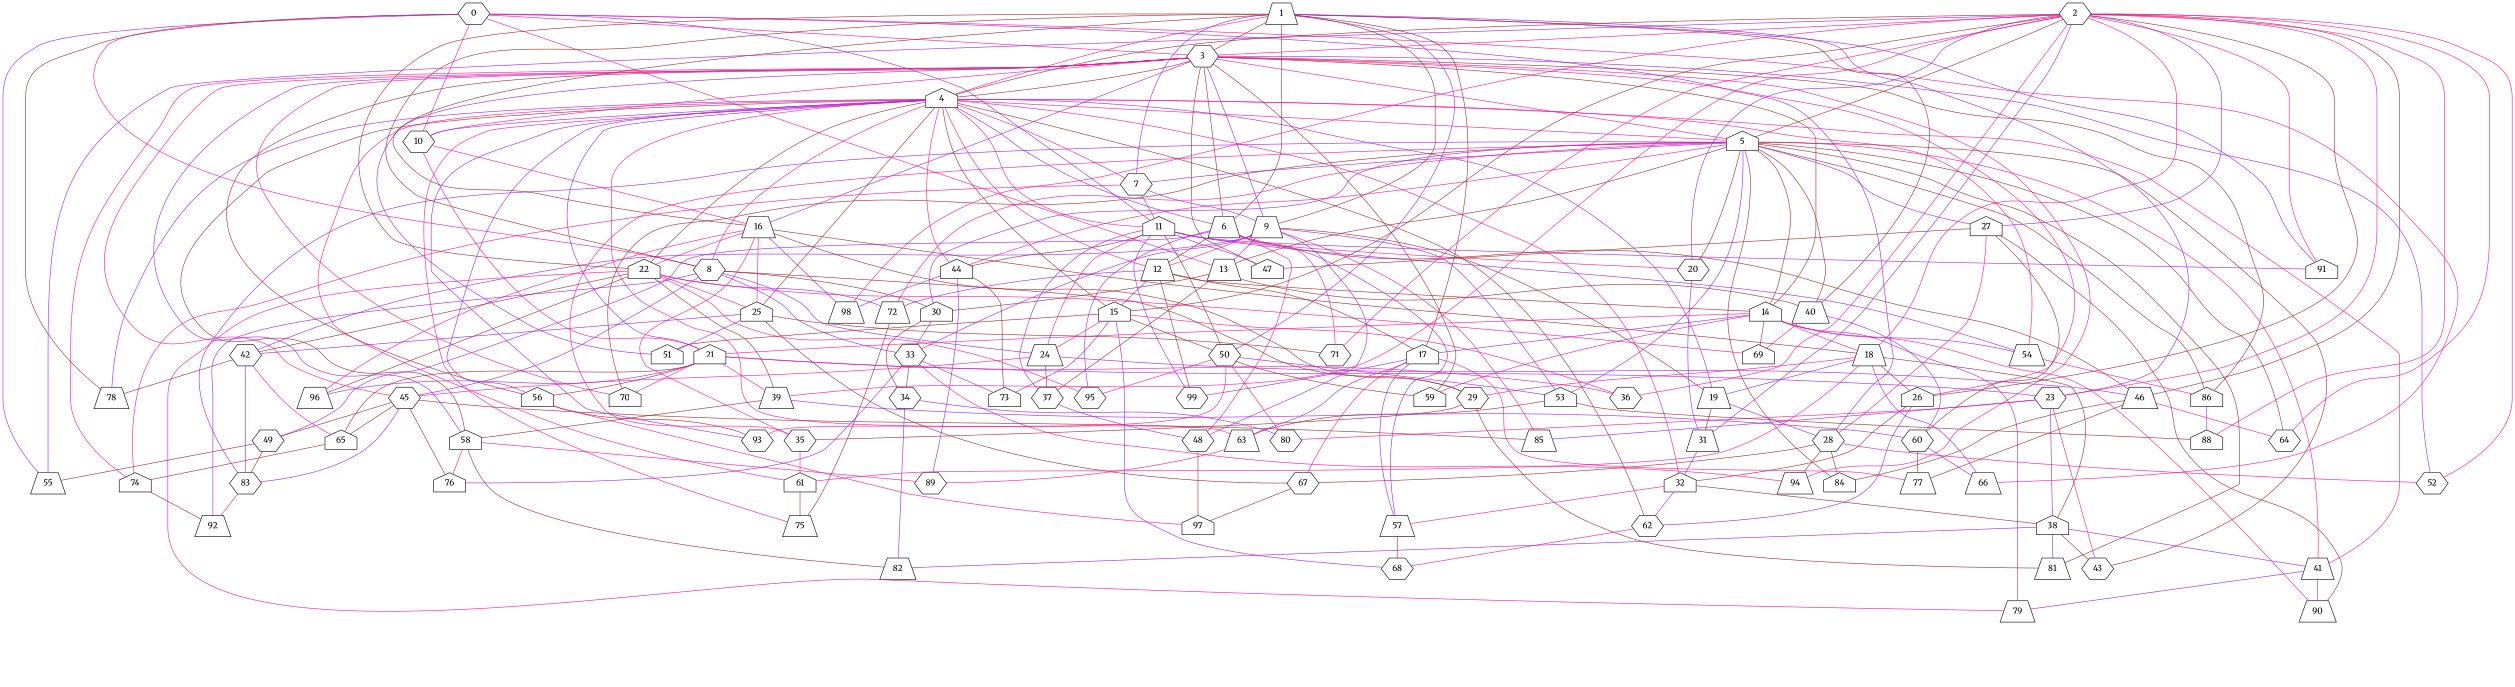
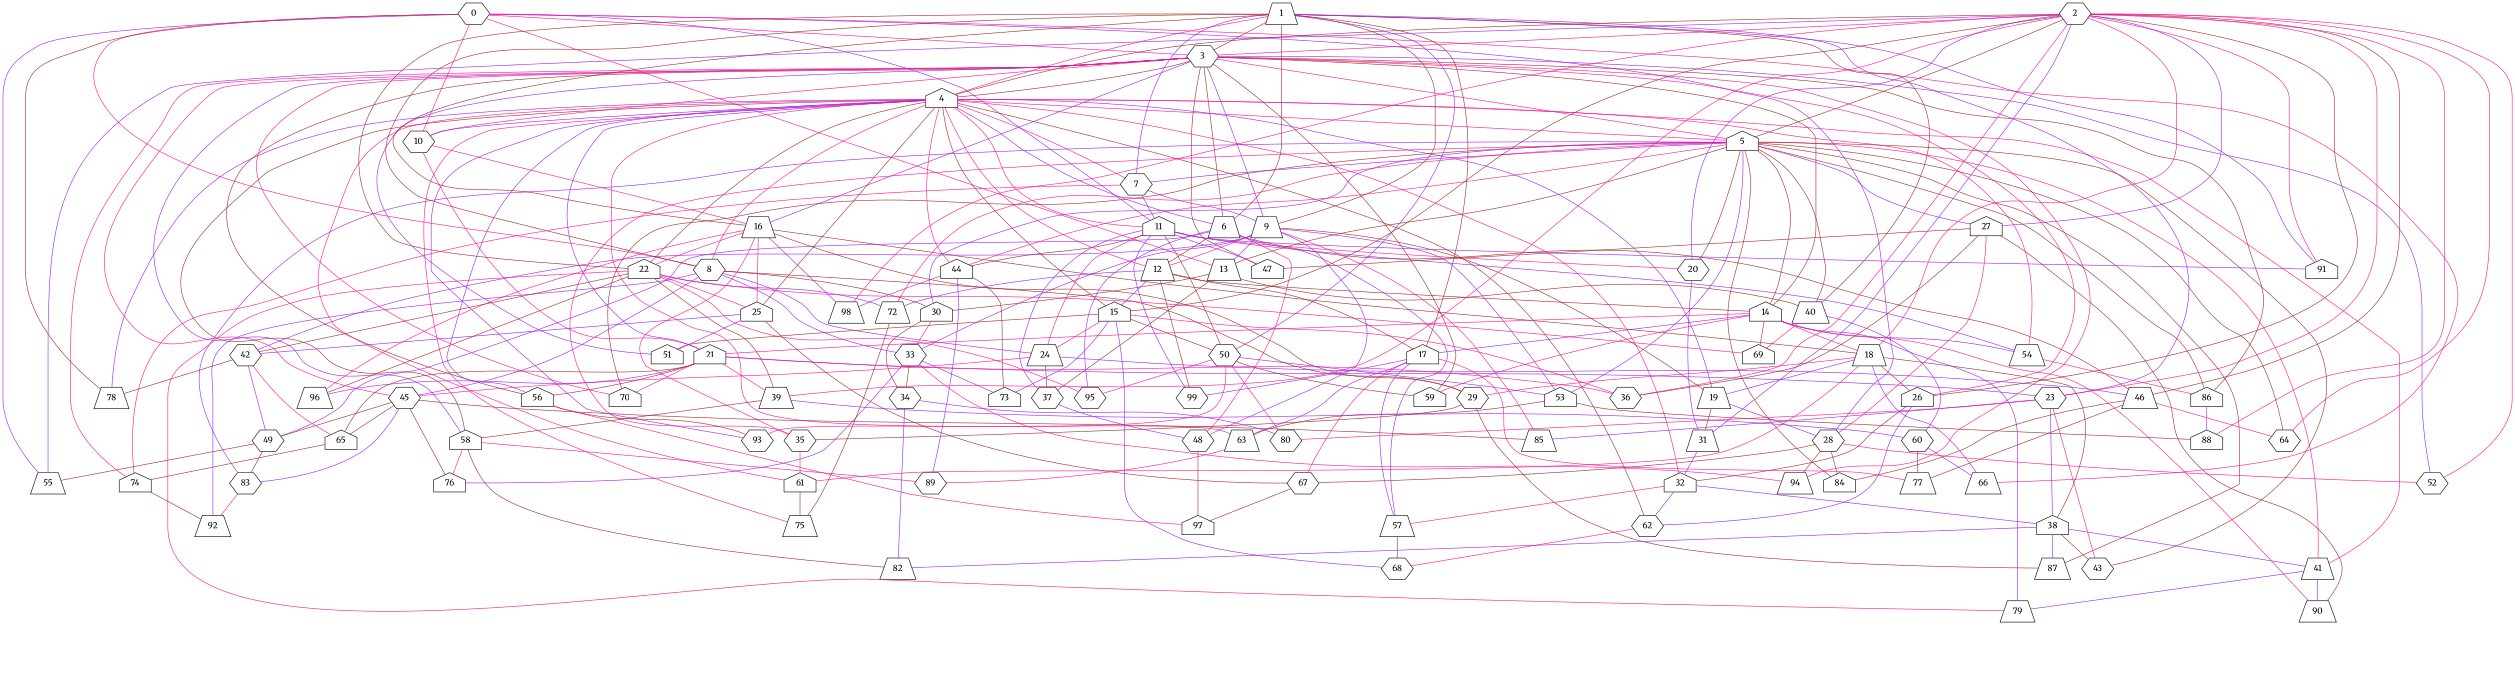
(2058, 341) -> (1818, 357)
(1335, 355) -> none
(246, 419) -> (257, 398)
(1866, 505) -> (1866, 505)
(2053, 569) -> (2053, 569)
